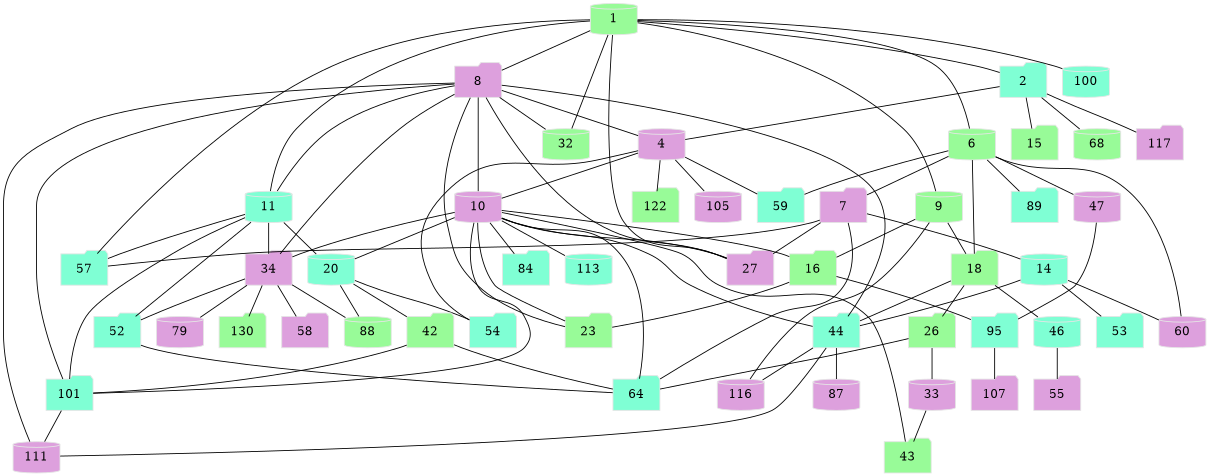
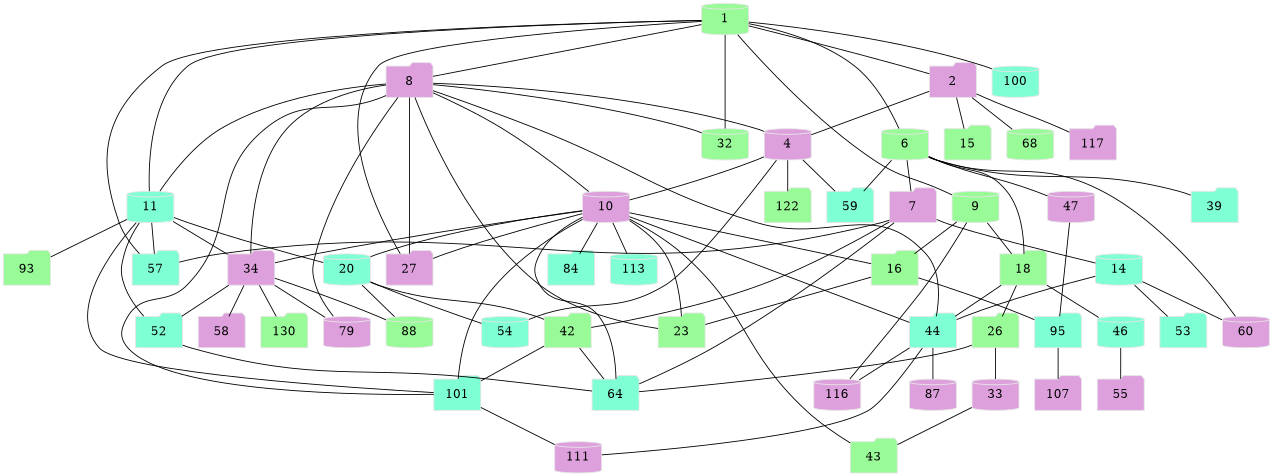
(1023, 82) -> (953, 82)
(89, 122) -> (334, 202)
(718, 207) -> none
(1035, 207) -> (1215, 207)
(797, 238) -> (746, 290)
none -> (27, 270)
(493, 332) -> (505, 332)
